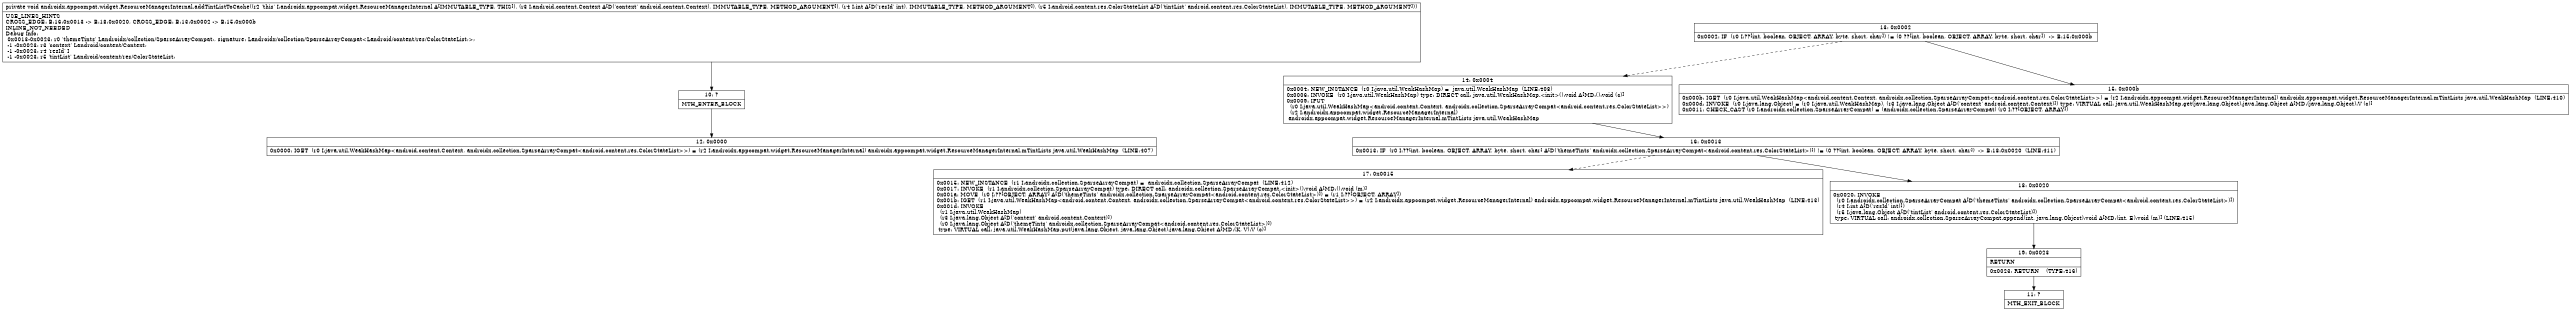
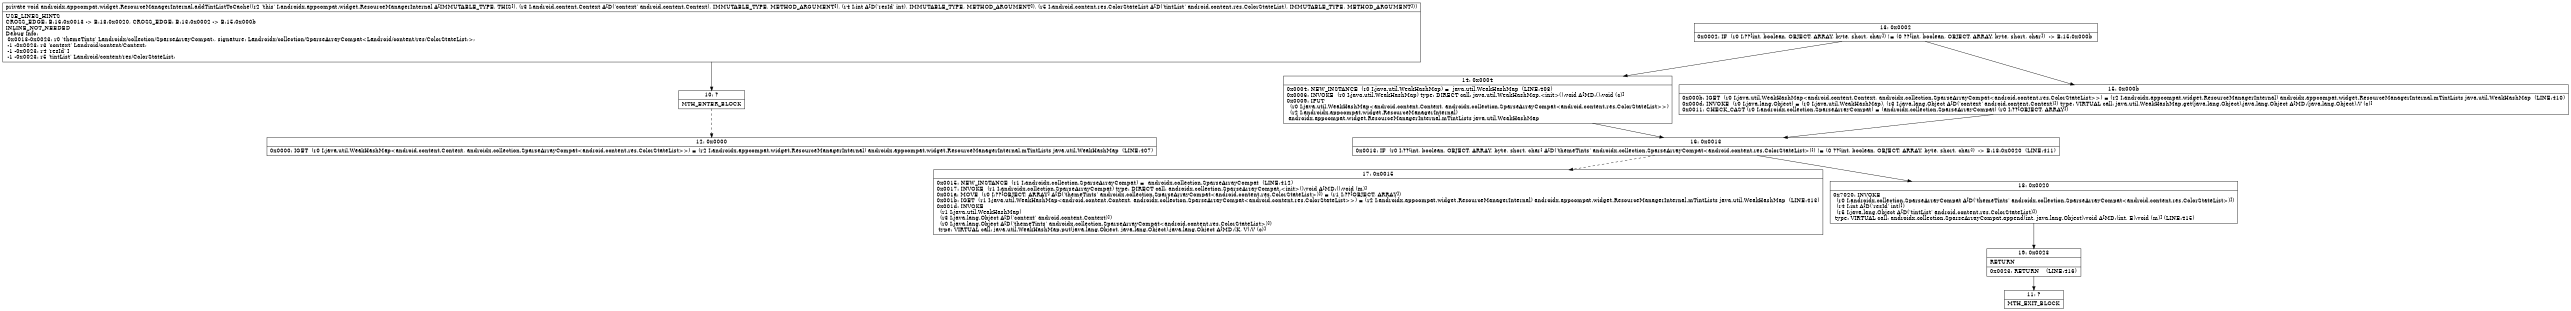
(1735, 59) -> (1735, 59)
(712, 121) -> (712, 121)
none -> (1890, 126)
(1859, 195) -> (1859, 195)
(2034, 271) -> (2034, 271)
